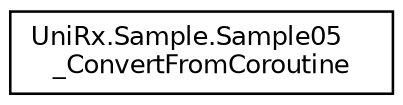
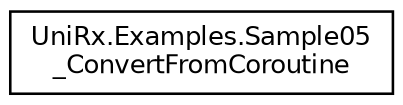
(202, 53) -> (202, 53)
